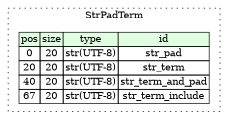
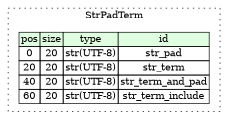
(30, 96) -> (30, 96)
